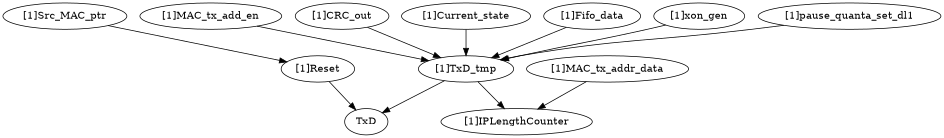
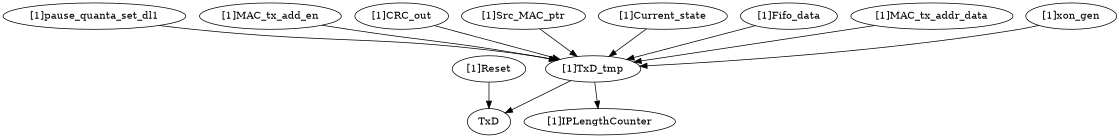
(194, 43) -> (556, 41)
(565, 94) -> (758, 43)
